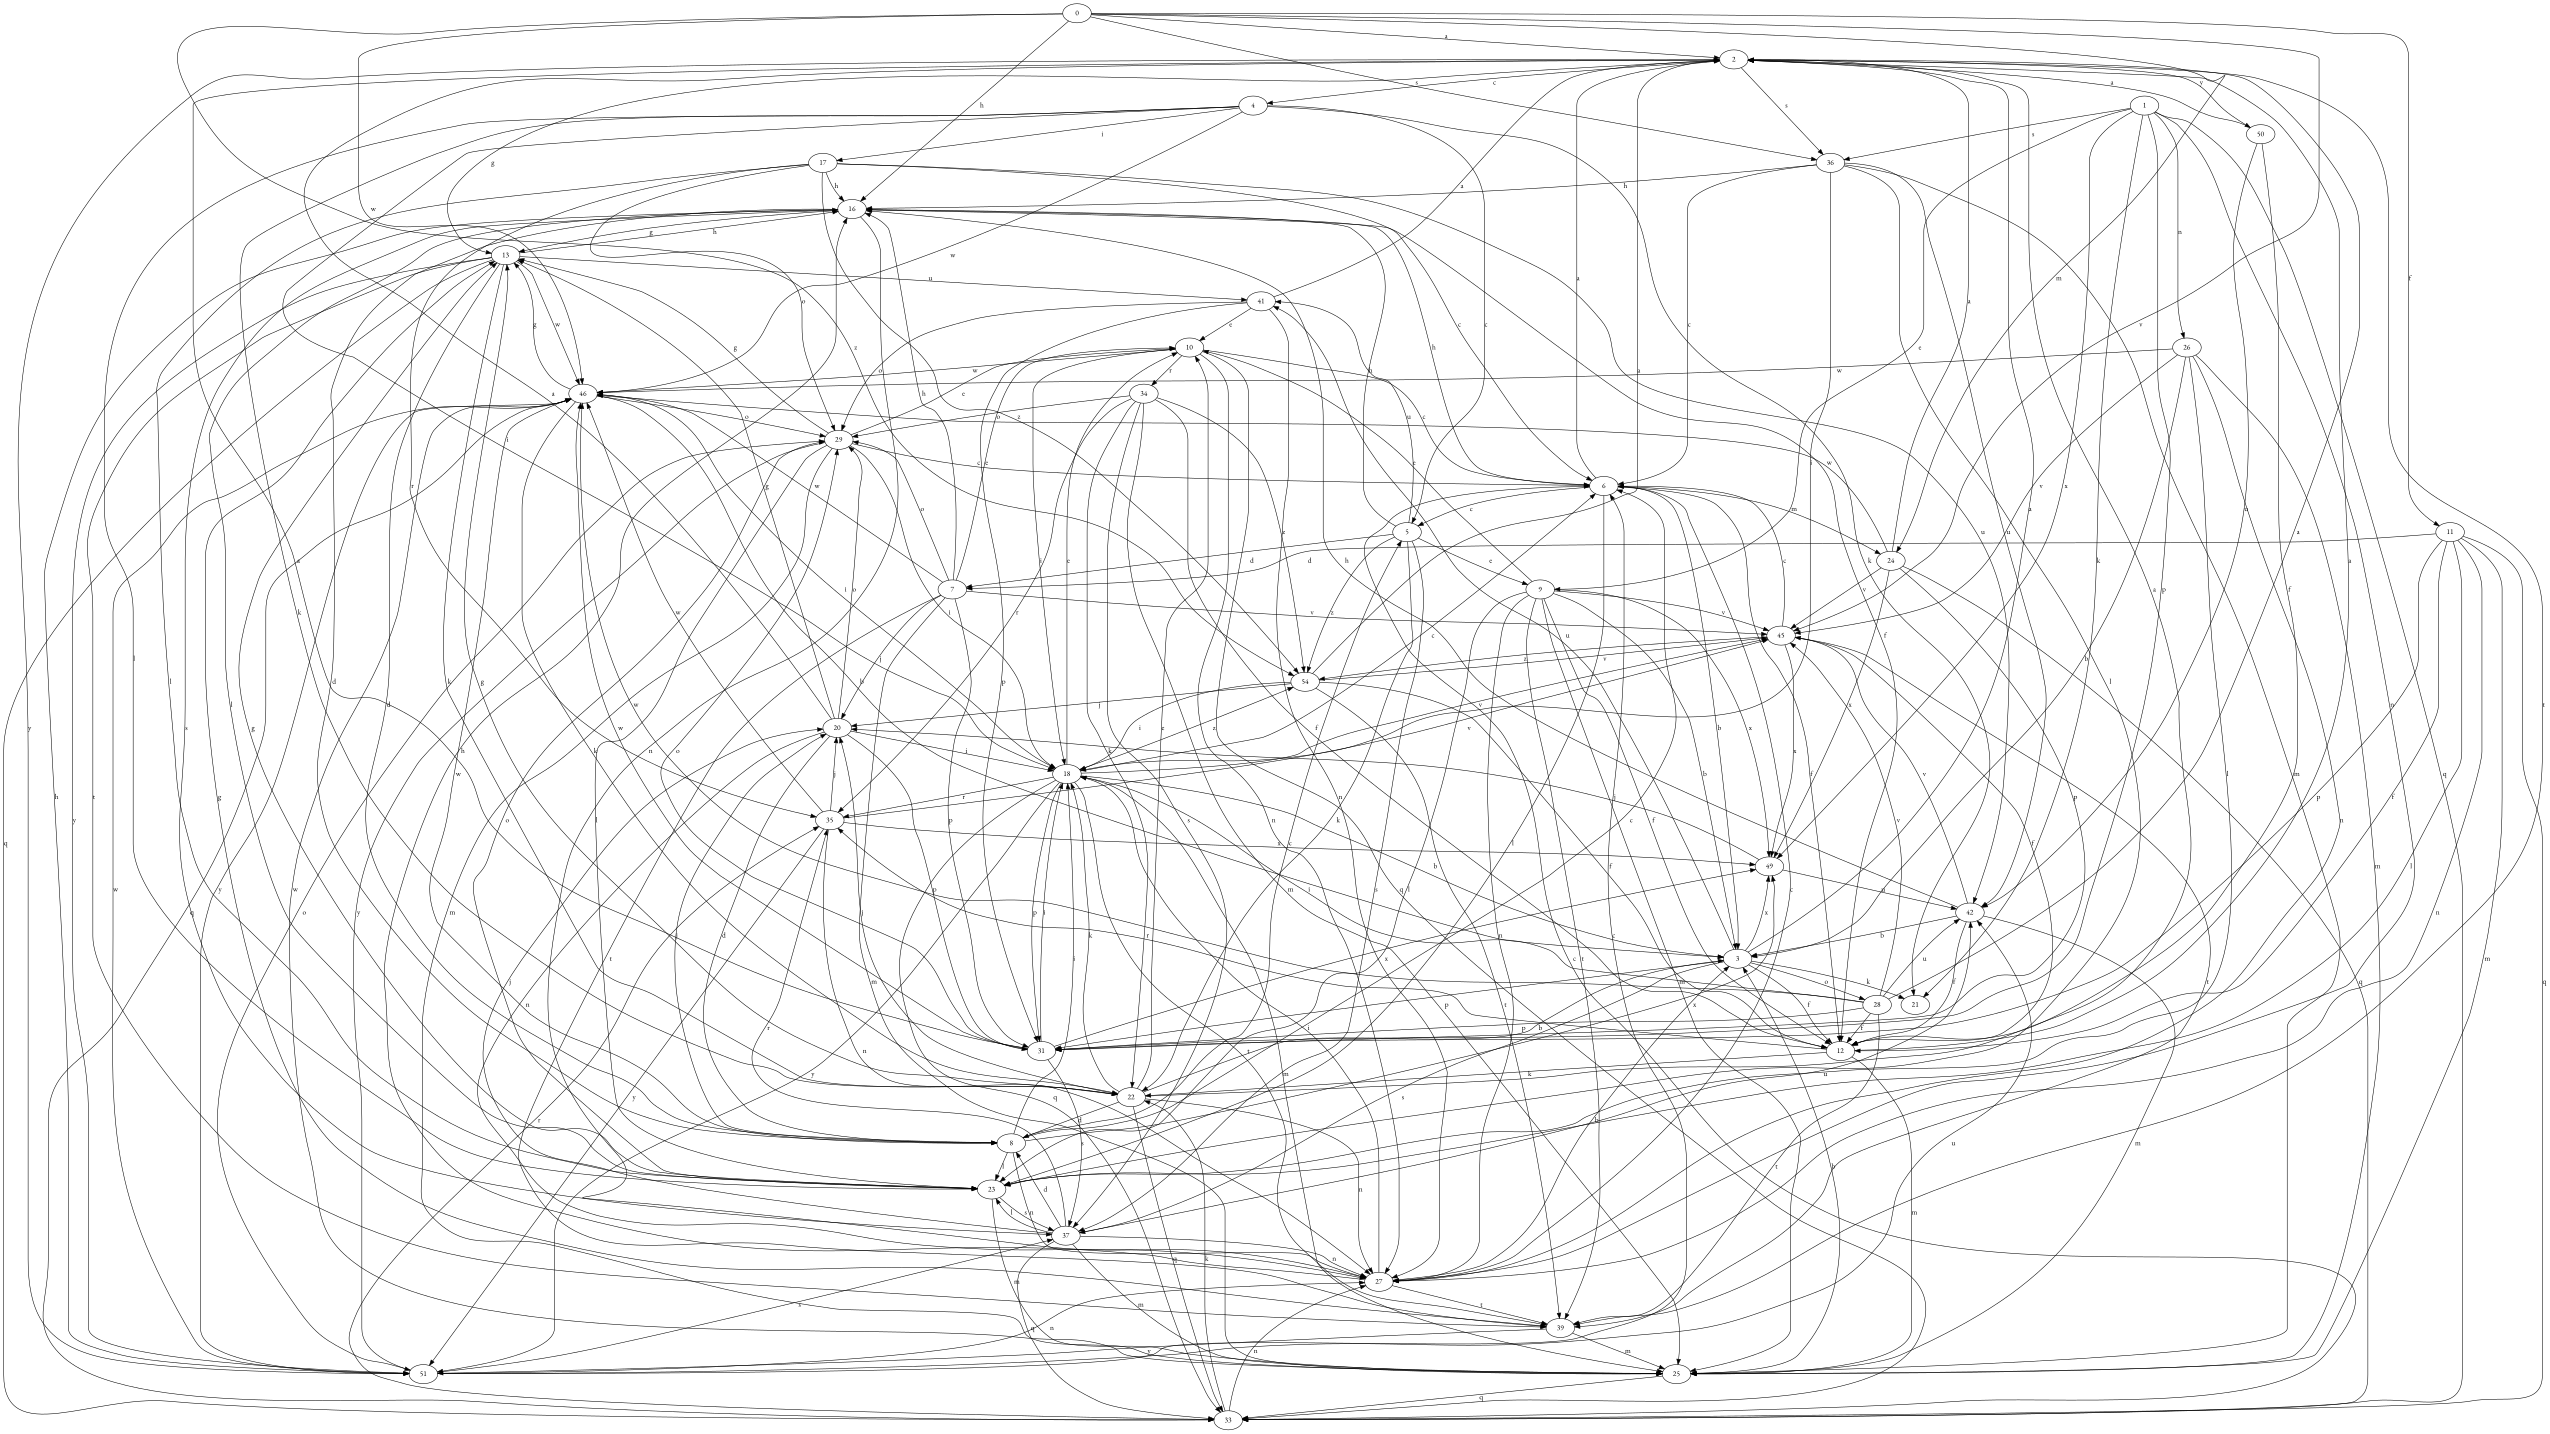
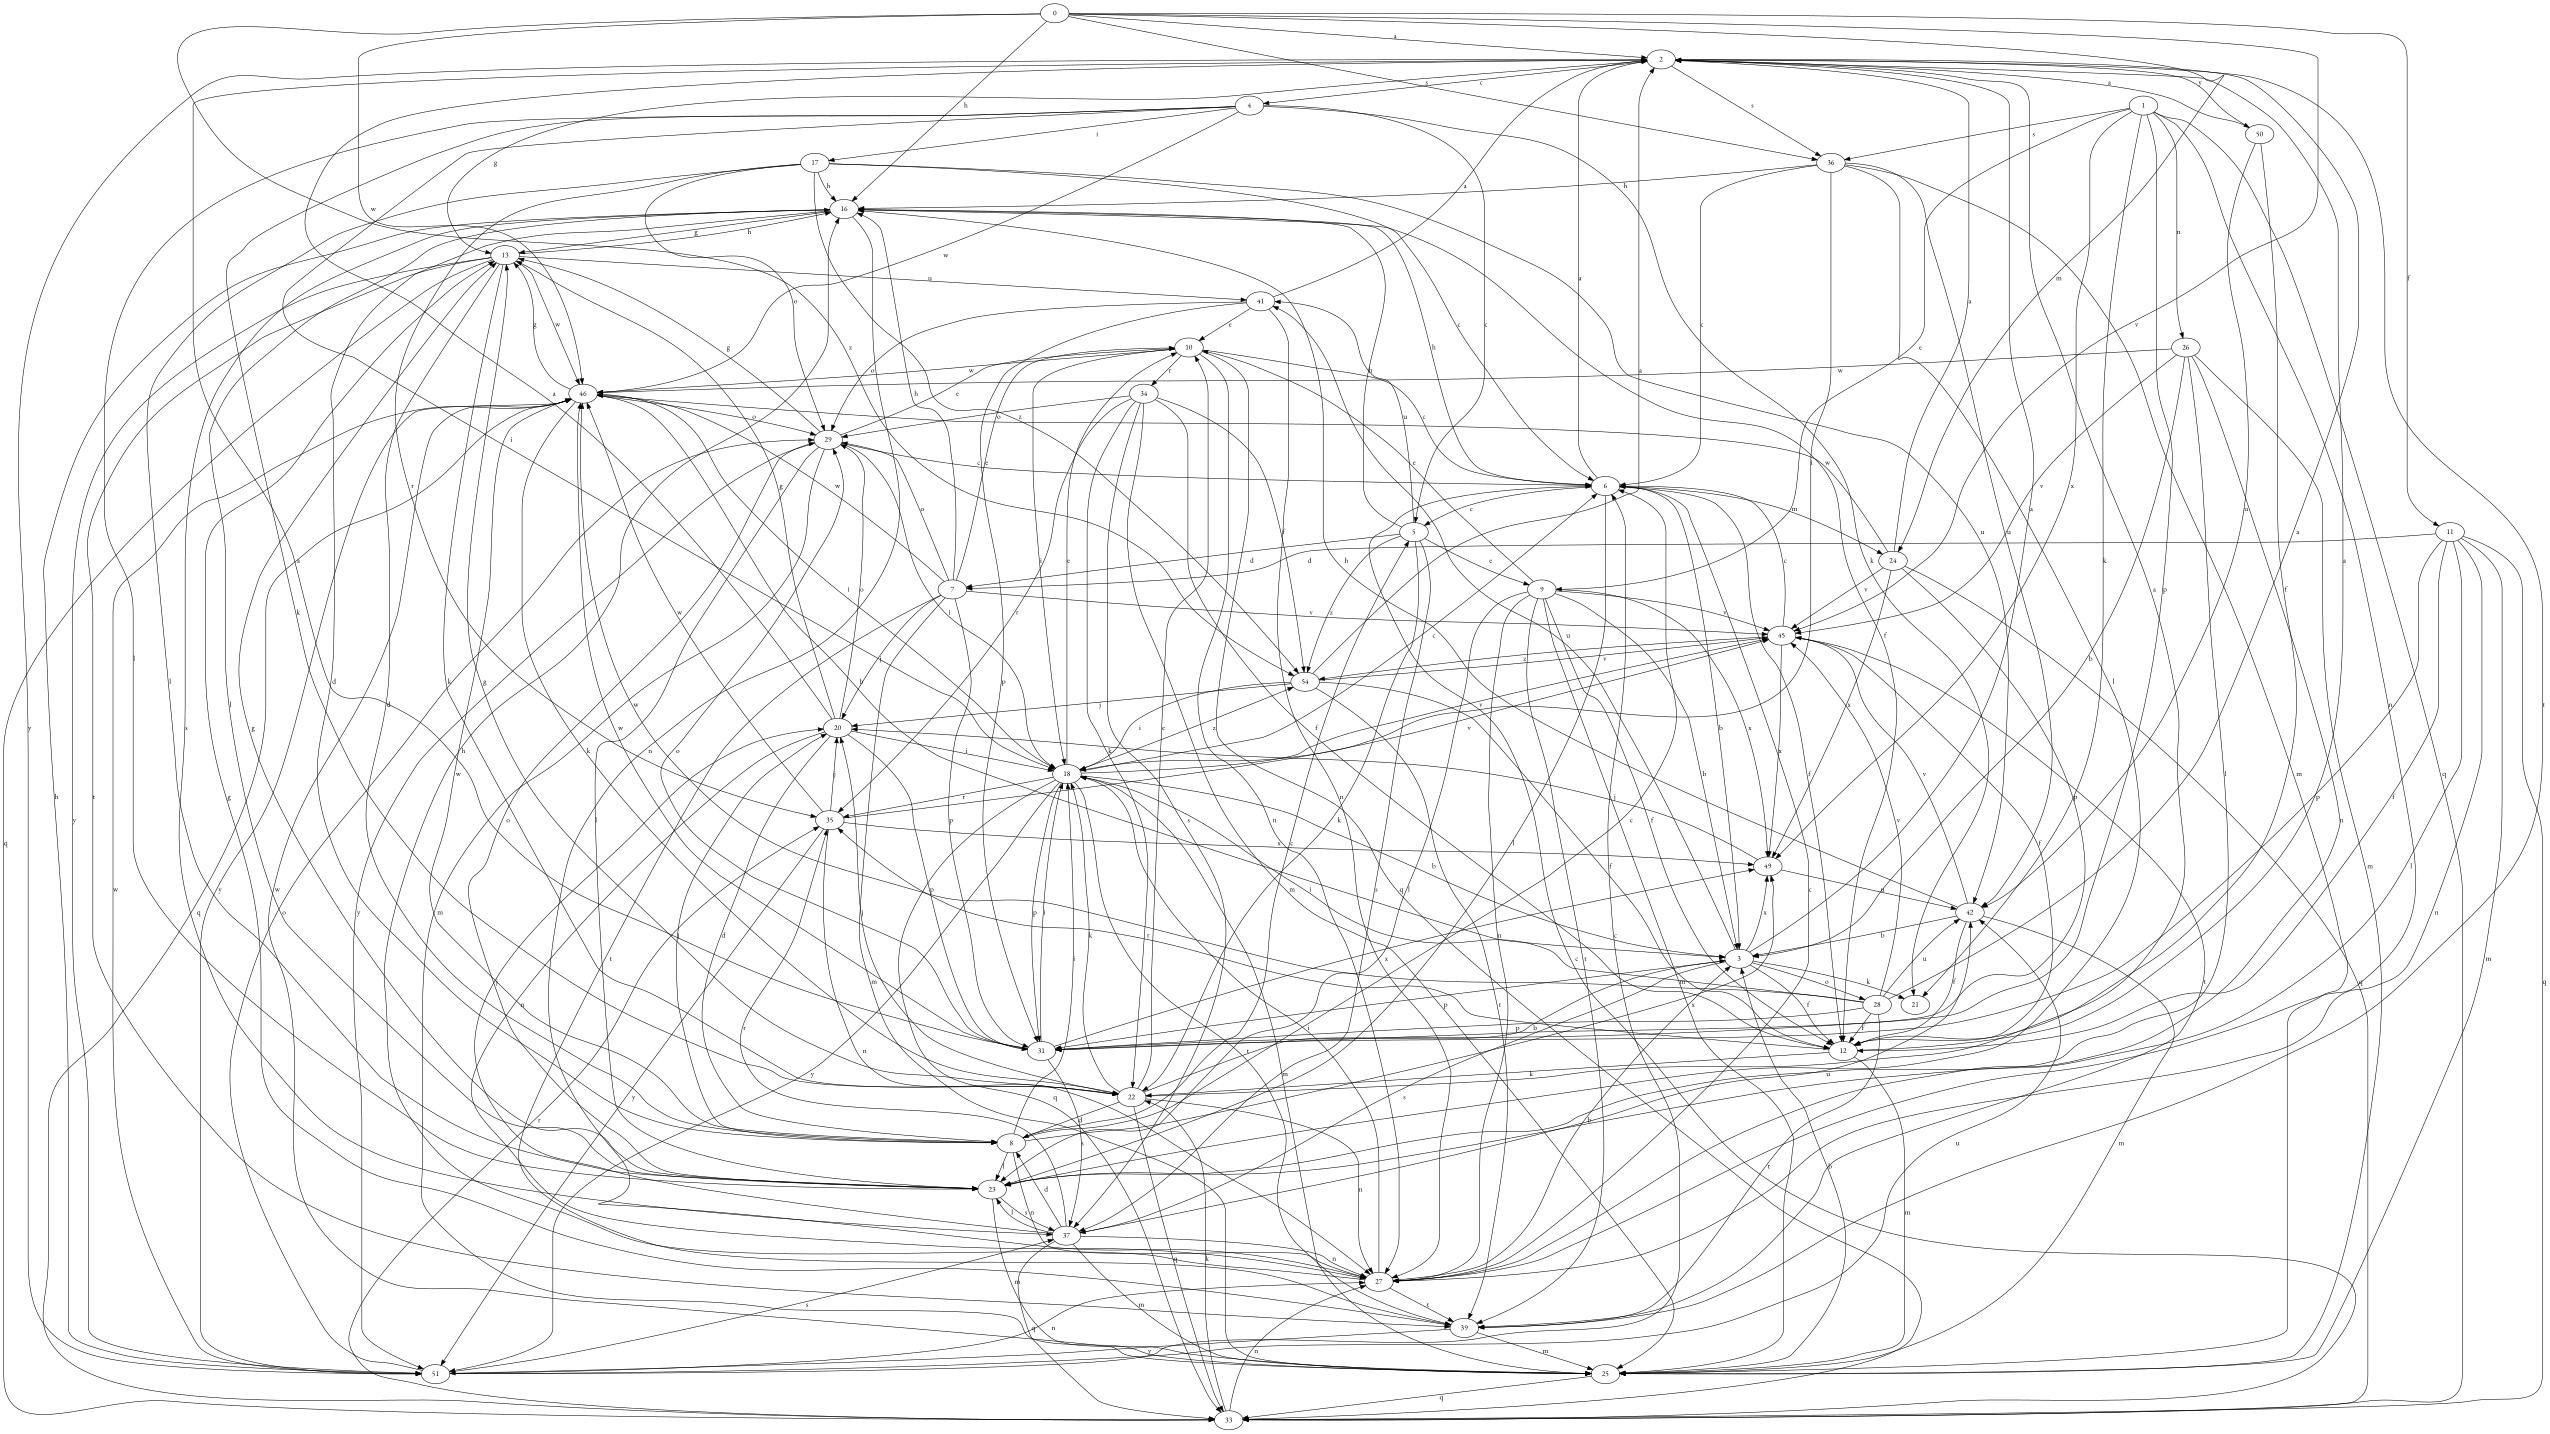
(1284, 532) -> (1284, 532)
